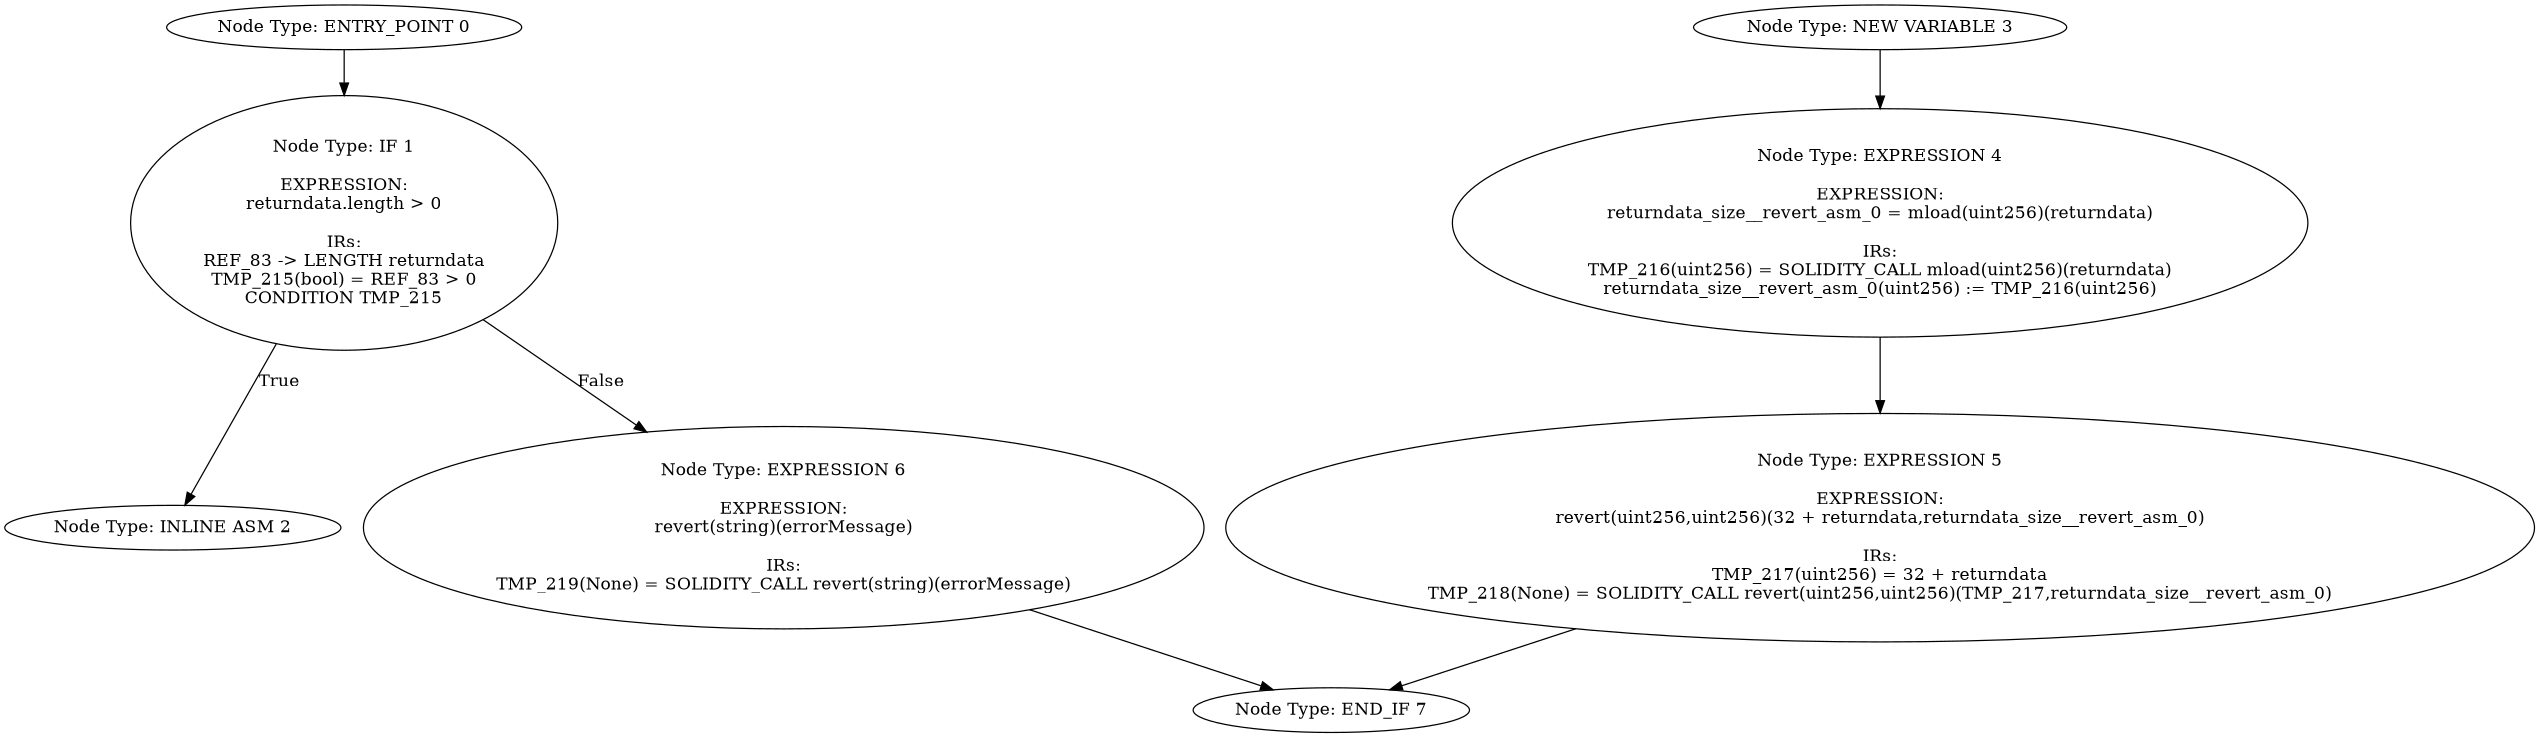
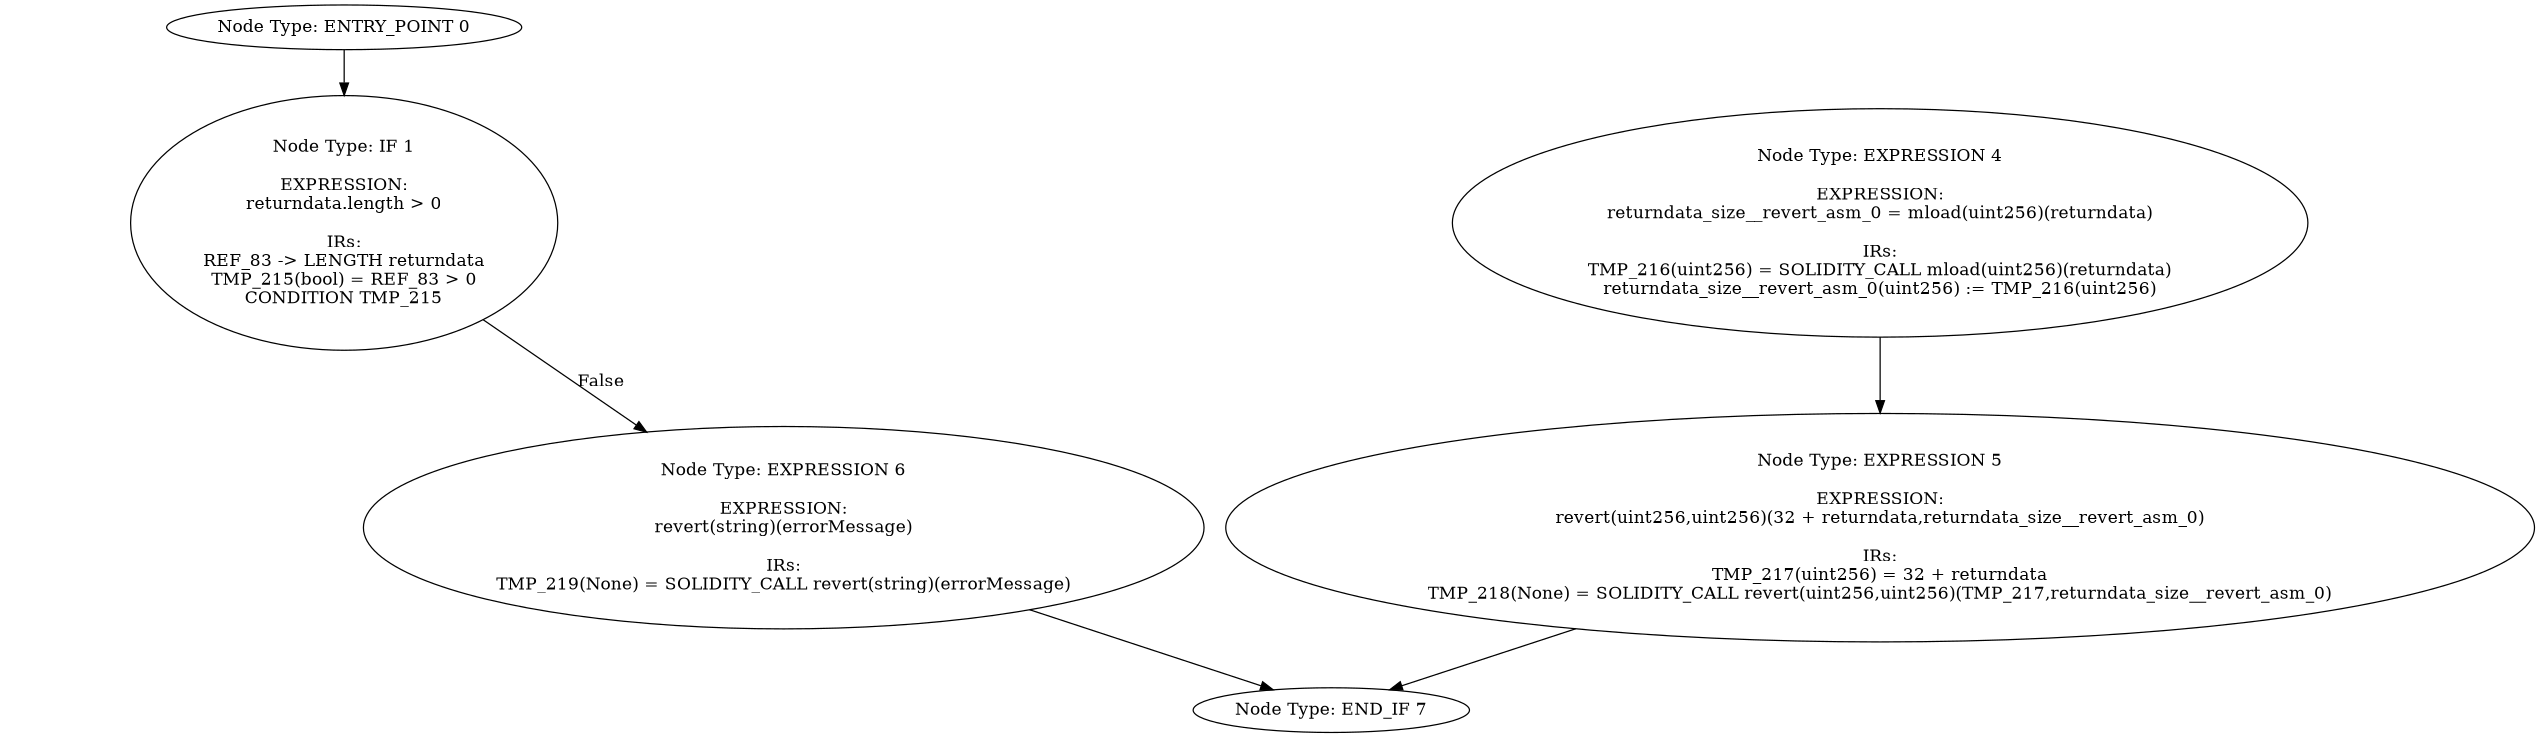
(1880, 27) -> none
(173, 528) -> none
